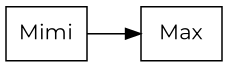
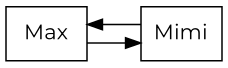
none -> (106, 43)
